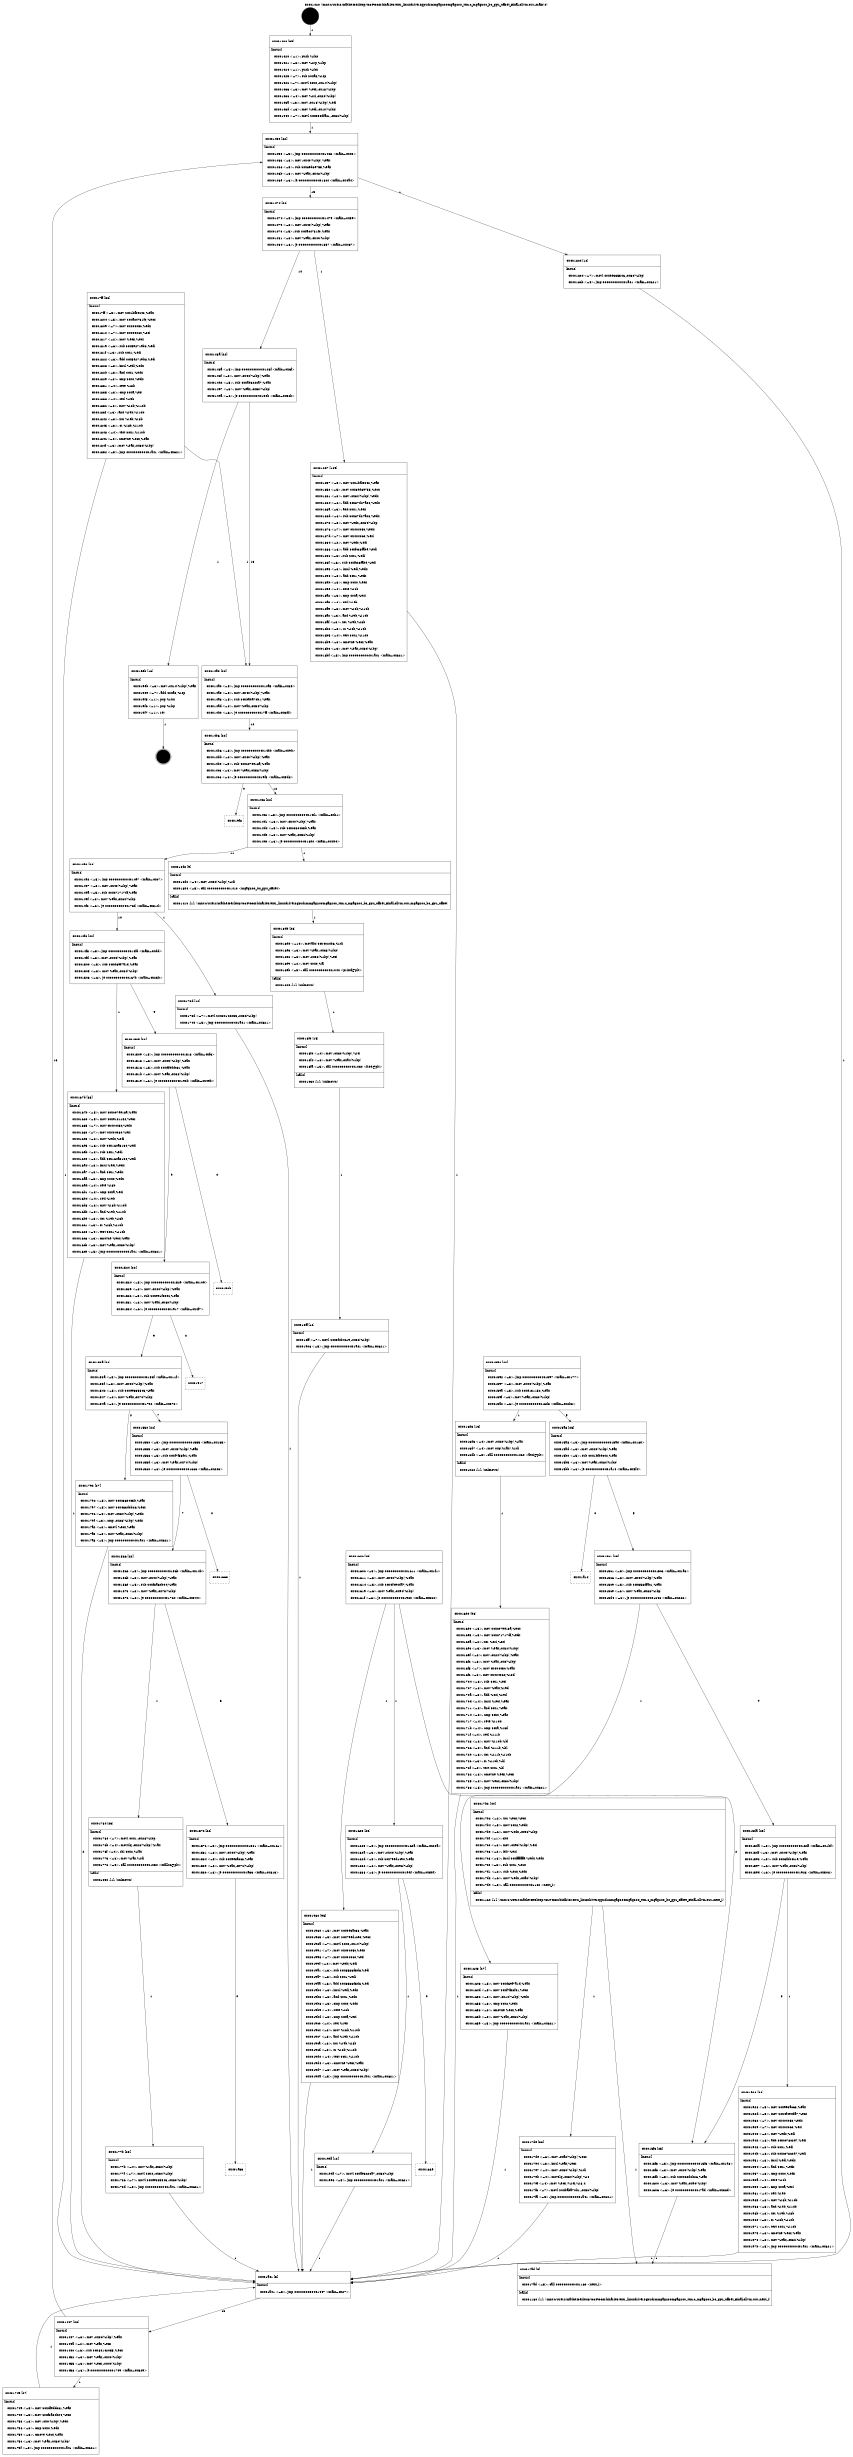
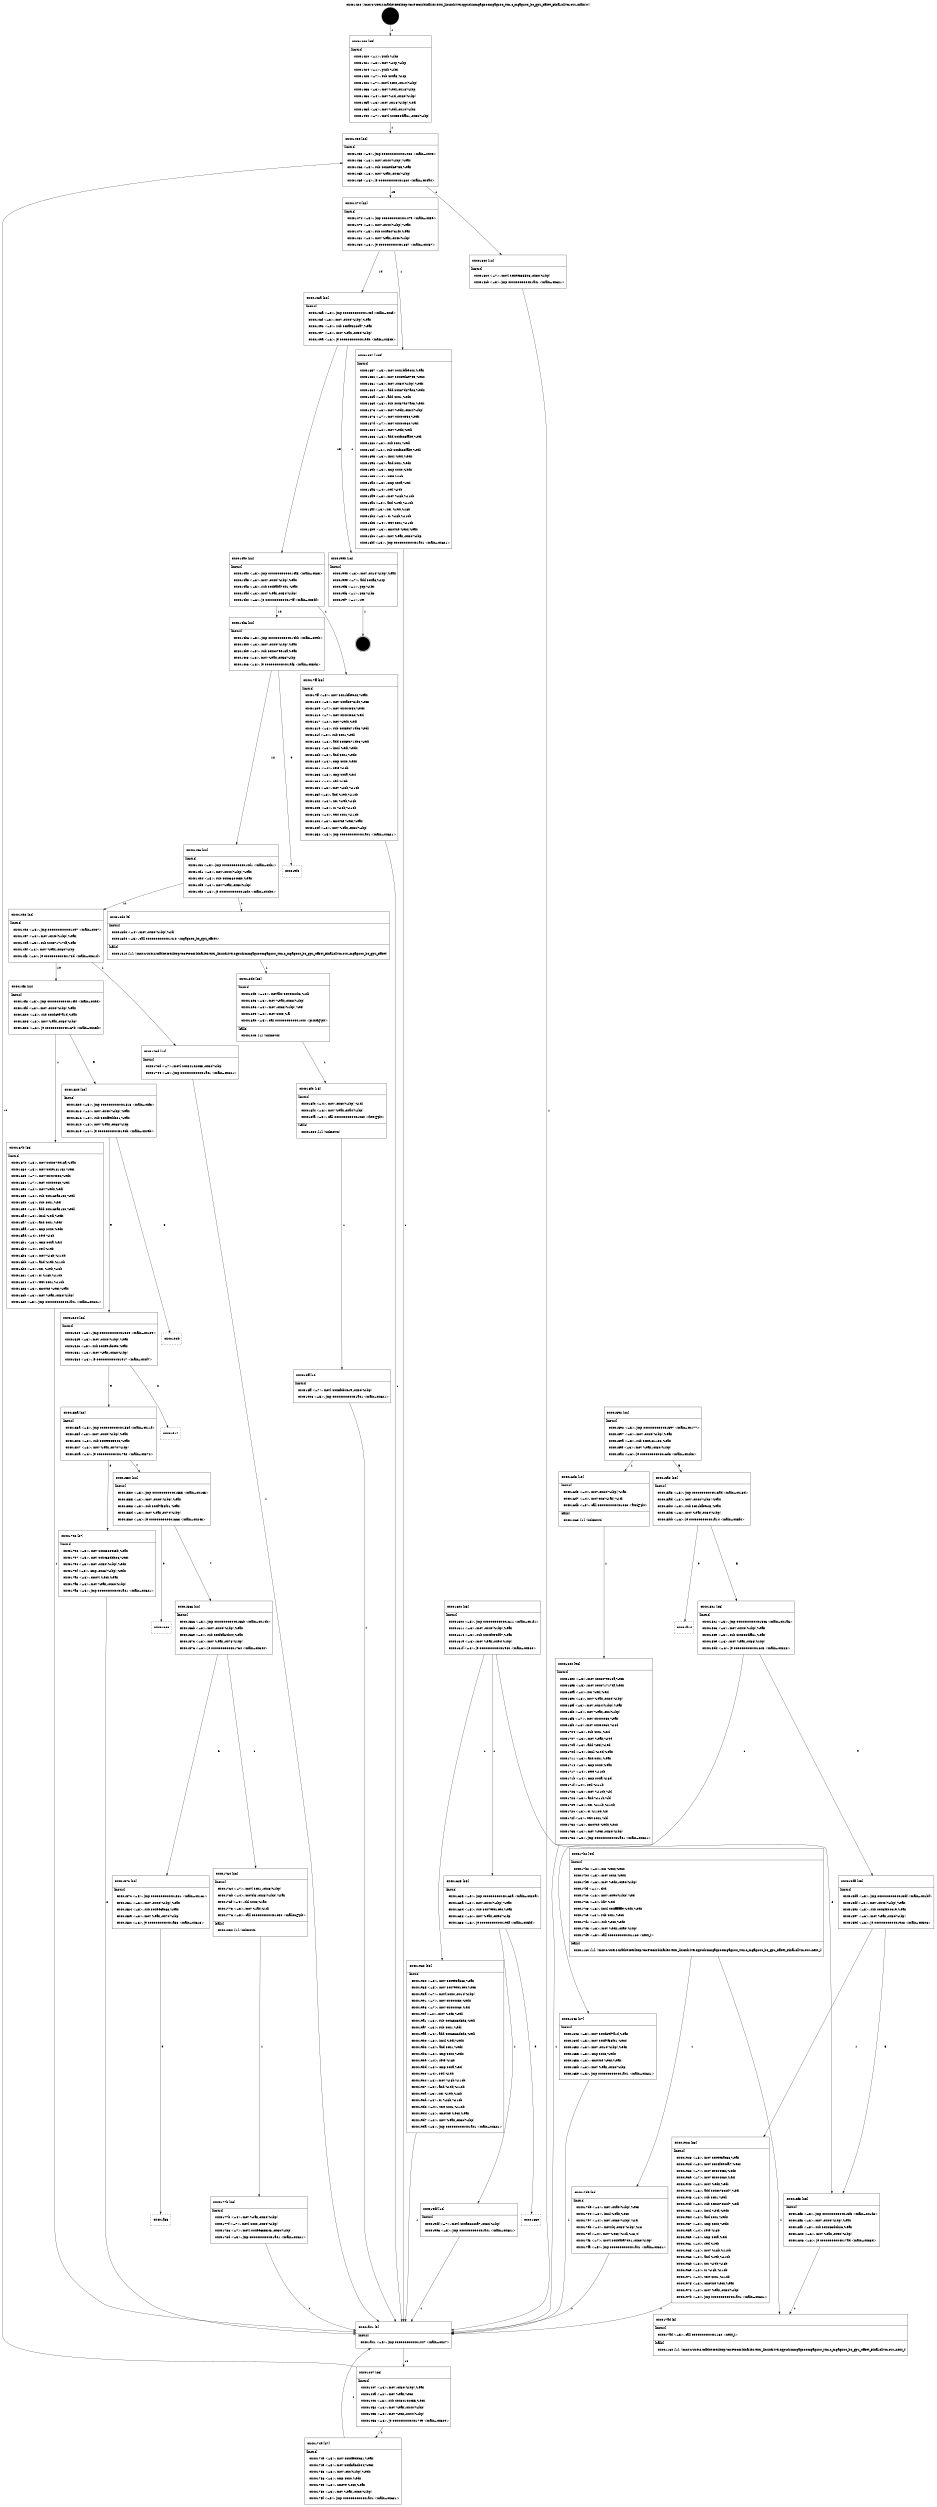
(230, 543) -> (336, 637)
